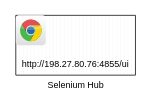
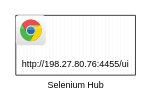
(75, 64) -> (75, 64)
